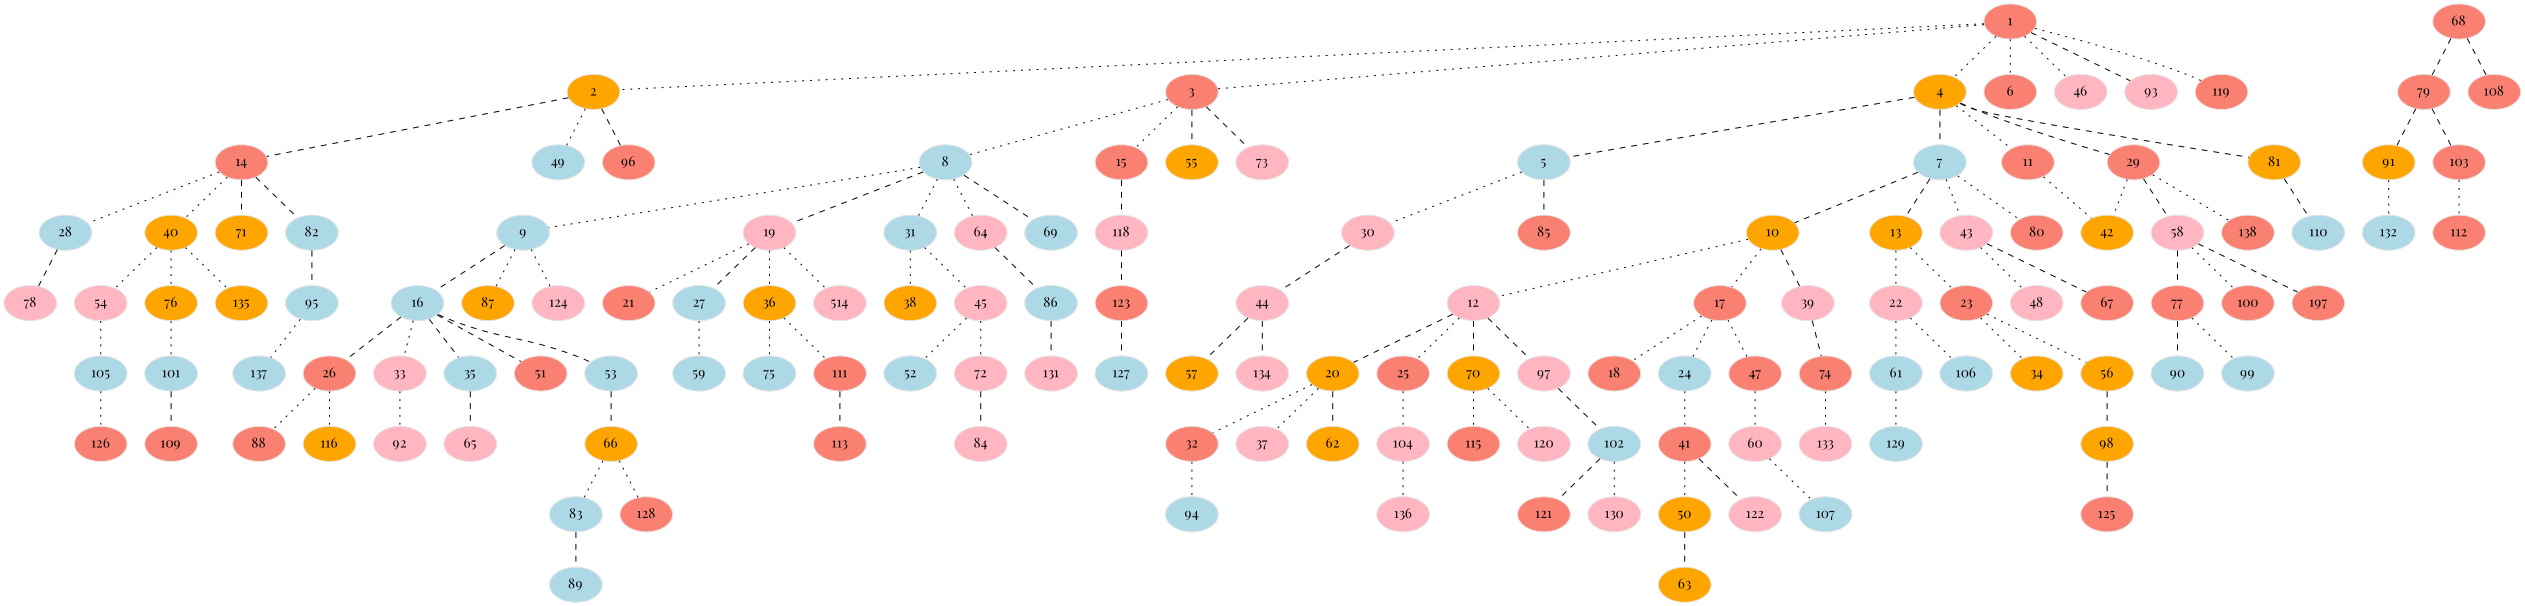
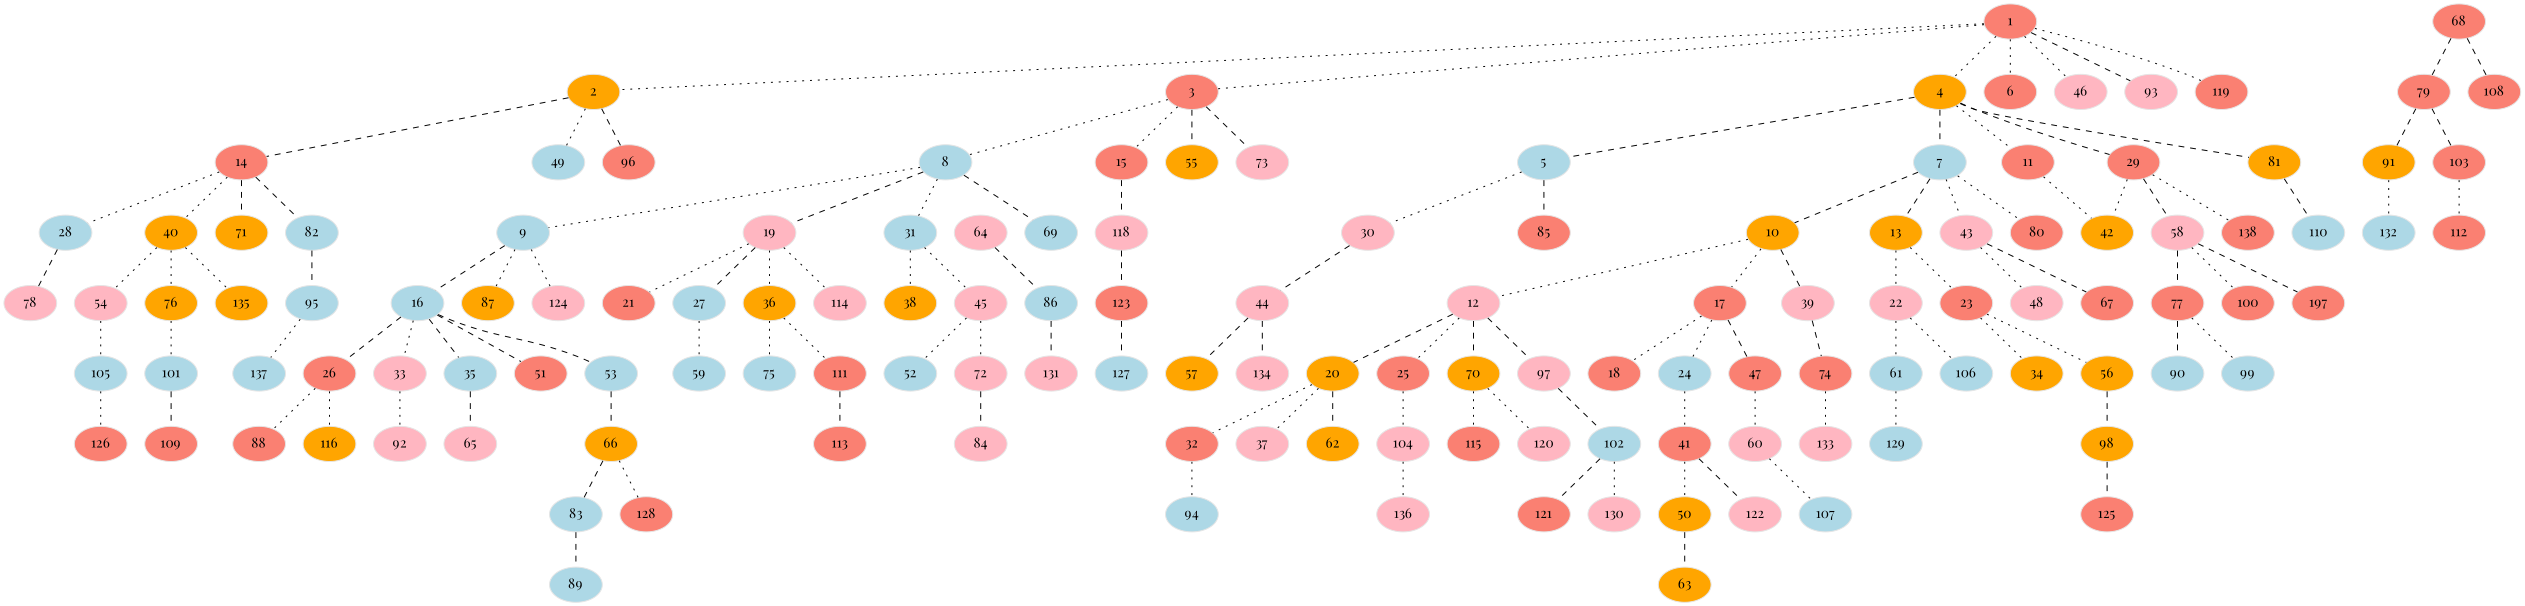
(963, 198) -> none
(840, 303) -> (840, 303)
(1738, 338) -> (1738, 338)
(593, 479) -> (593, 479)
